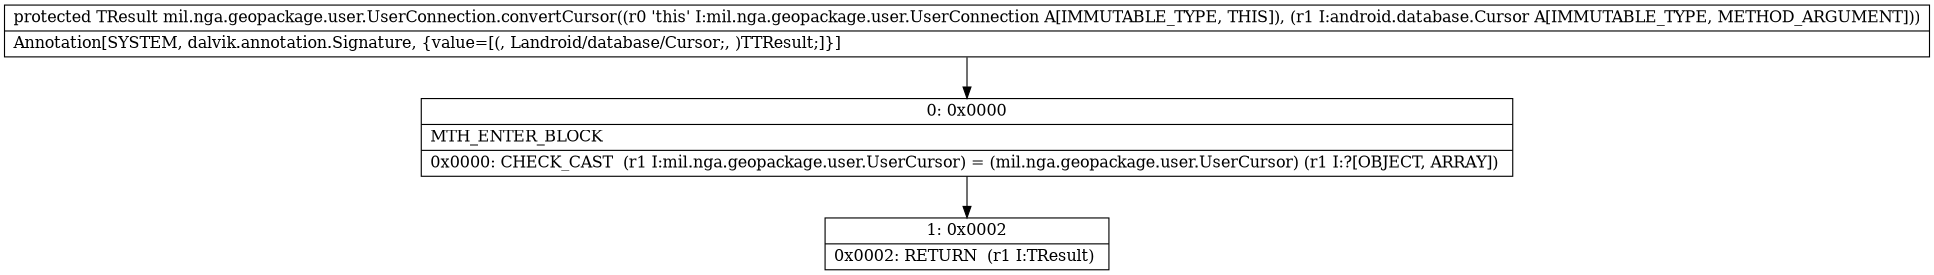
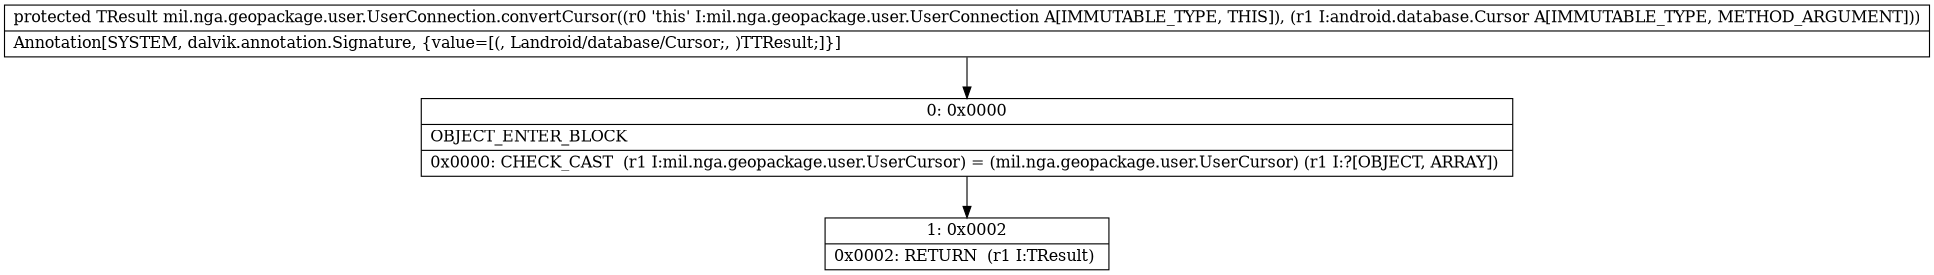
(517, 137) -> (529, 137)
